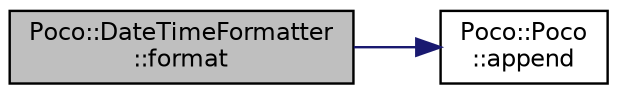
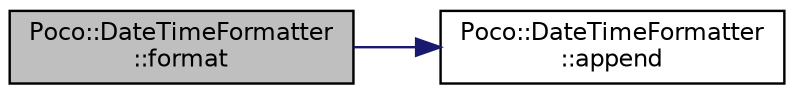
(524, 47) -> (612, 47)
